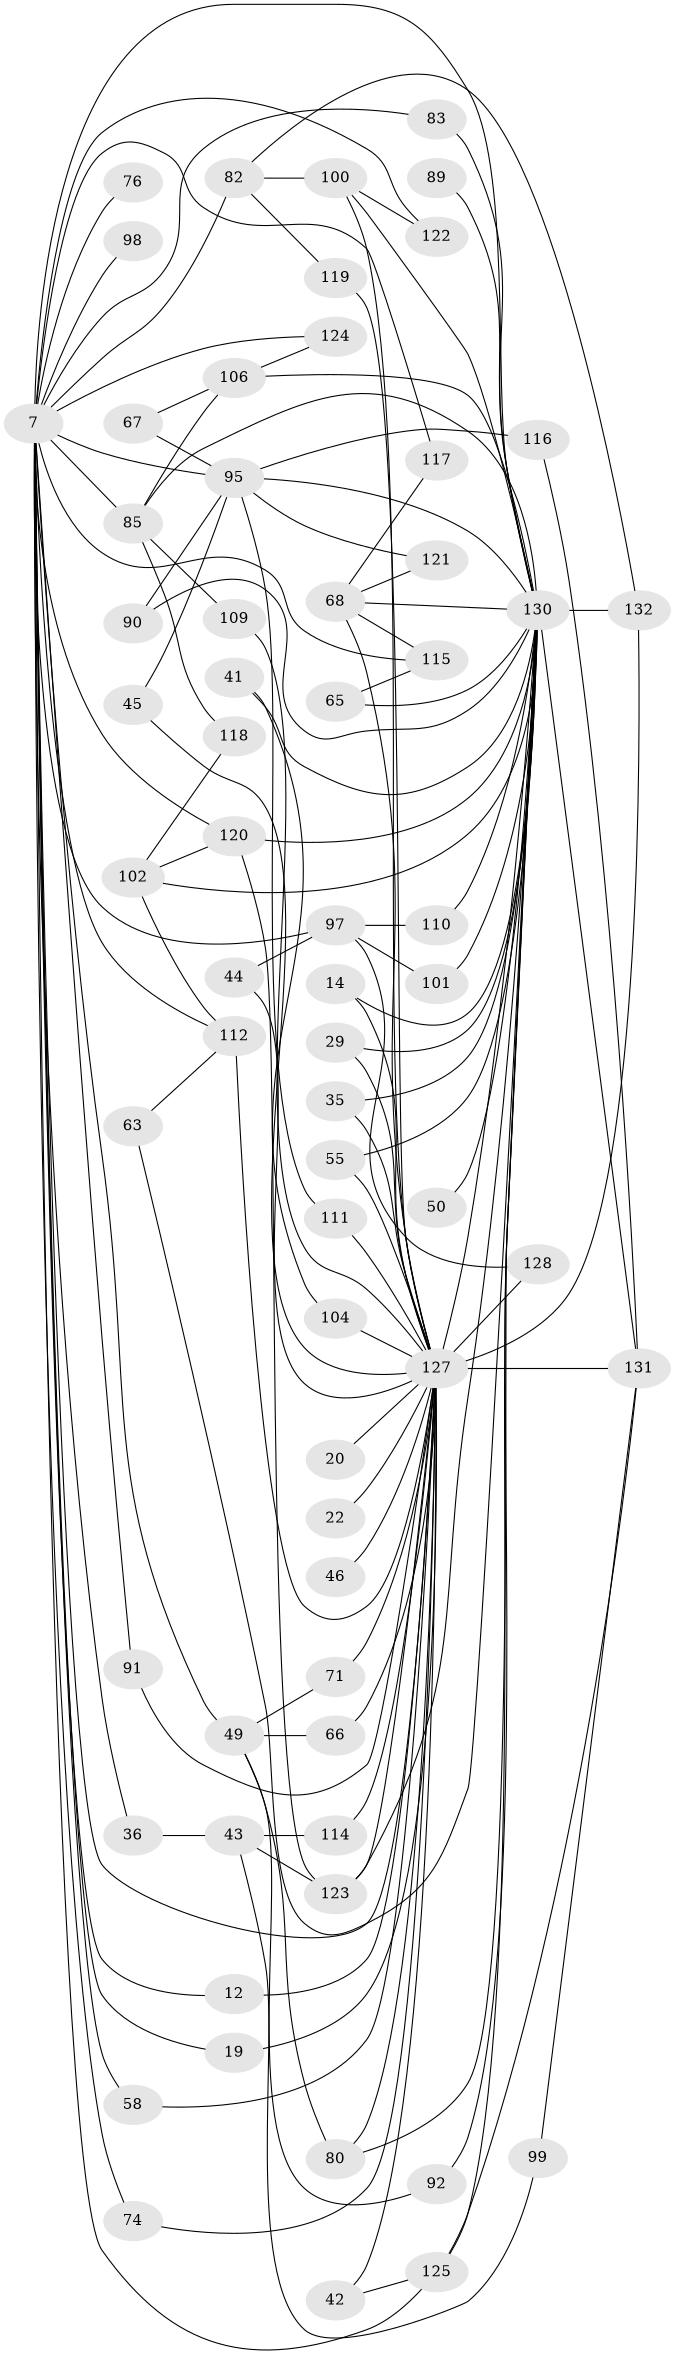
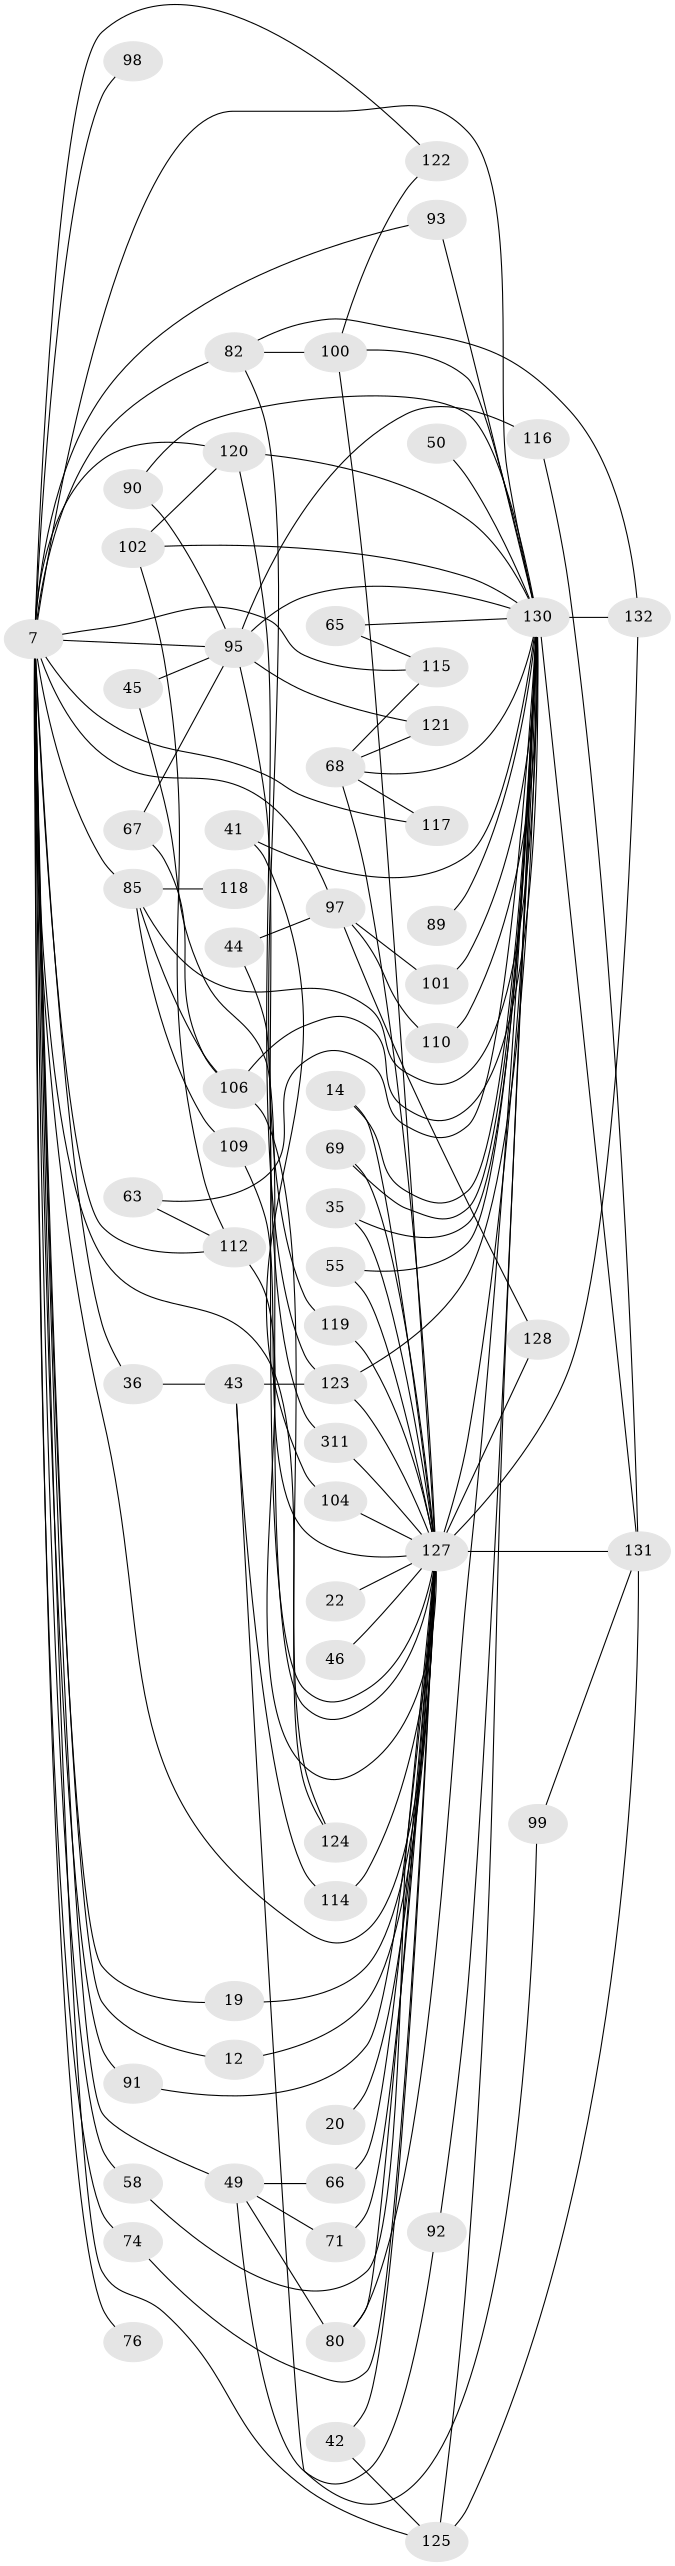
(437, 119) -> (437, 220)
(188, 802) -> none
(336, 1043) -> (336, 1150)
(336, 1219) -> (336, 1443)
